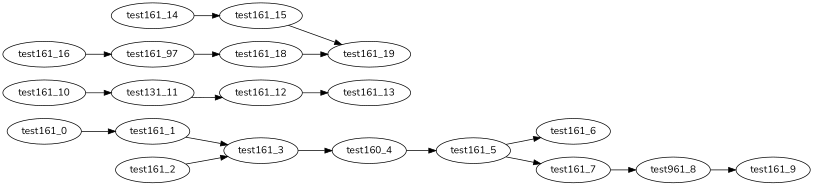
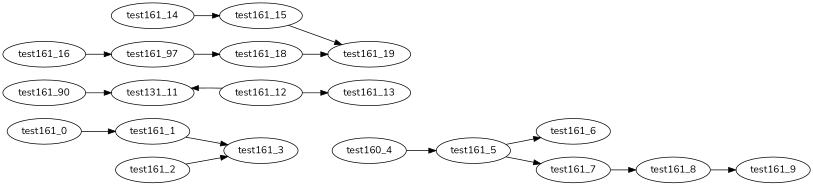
(44, 93) -> (44, 93)
(203, 98) -> (210, 88)
(311, 151) -> none
(673, 170) -> (673, 170)
